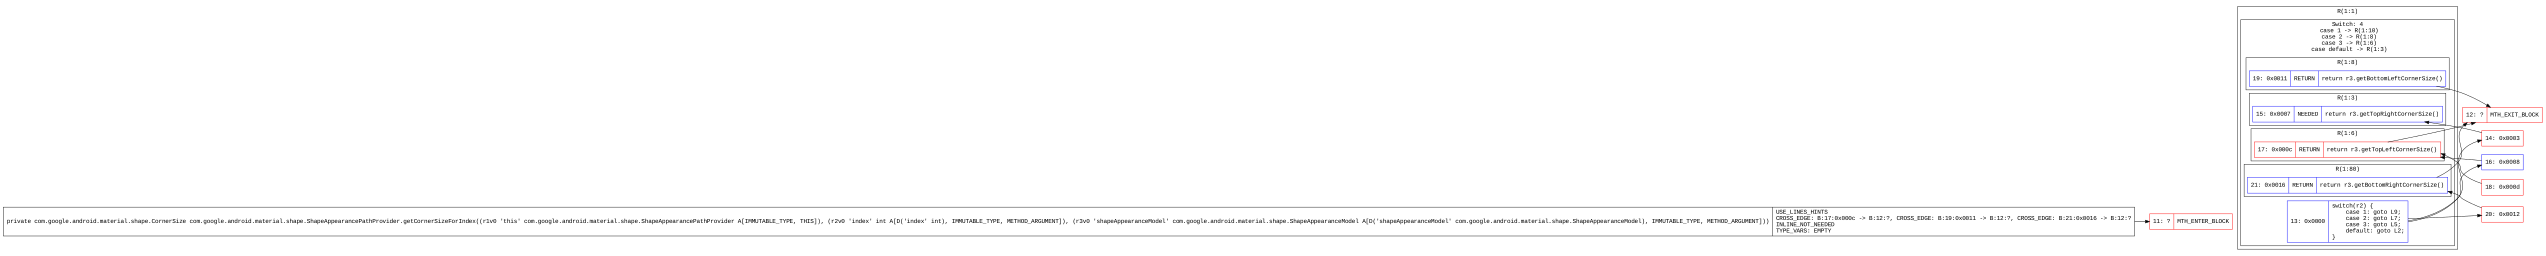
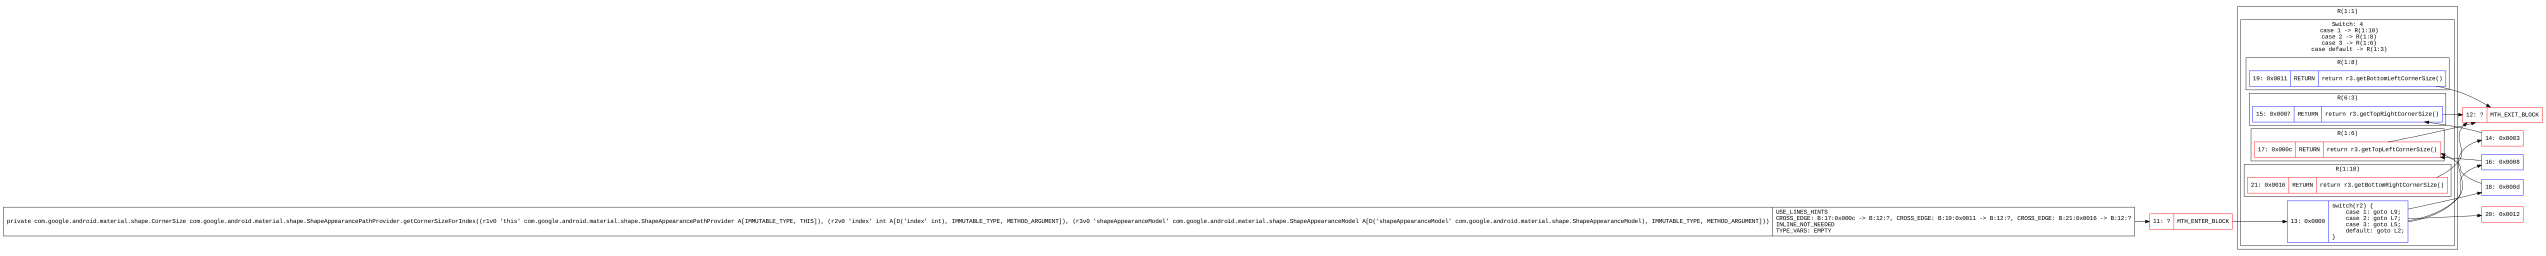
(2348, 98) -> (2348, 98)
(2308, 114) -> (2308, 114)
none -> (2450, 115)
(2348, 169) -> (2348, 169)
(2348, 185) -> (2348, 185)
(2502, 187) -> (2502, 187)
(2466, 201) -> none
none -> (2443, 202)
none -> (2258, 222)
